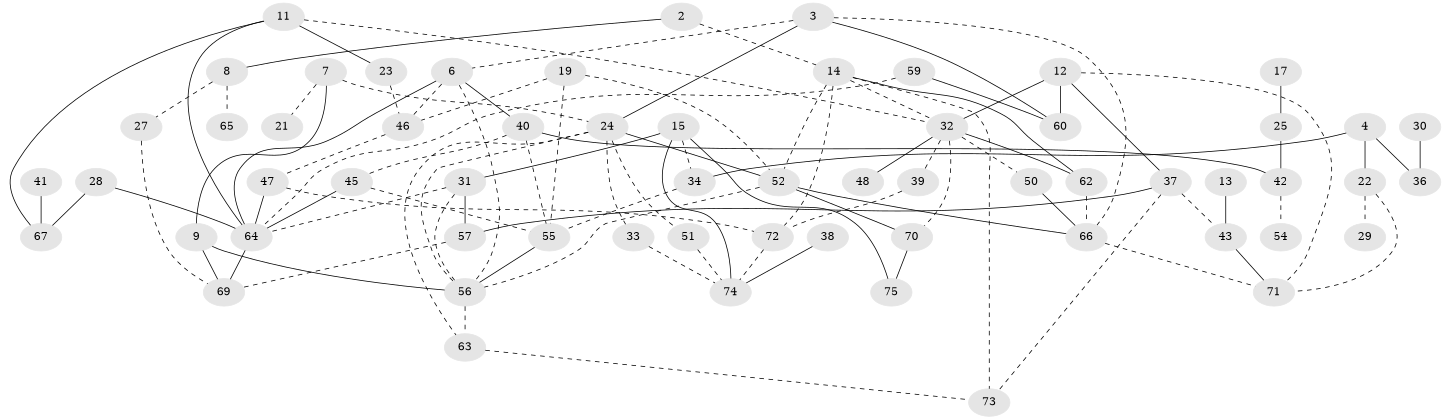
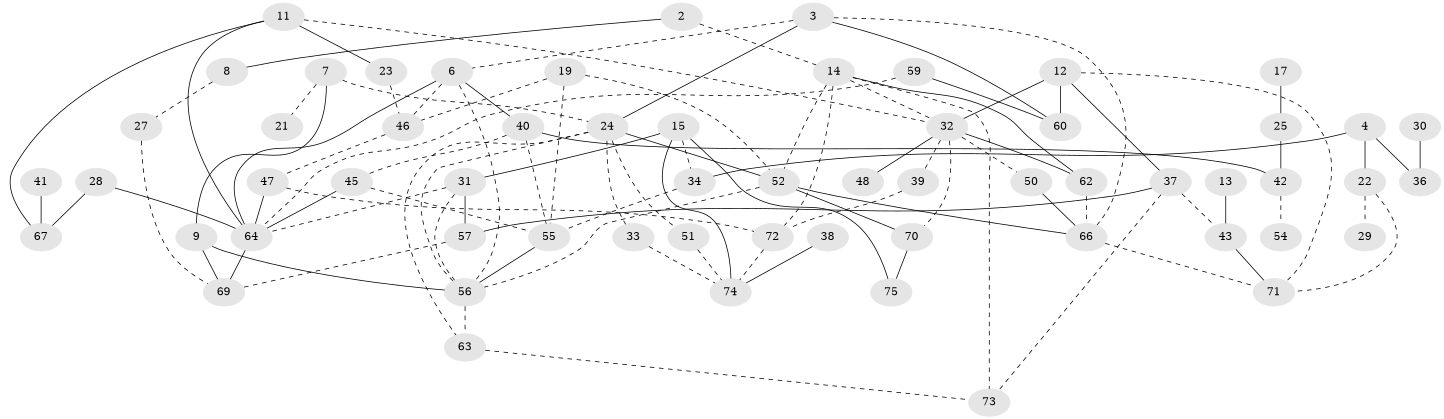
(227, 127) -> none
